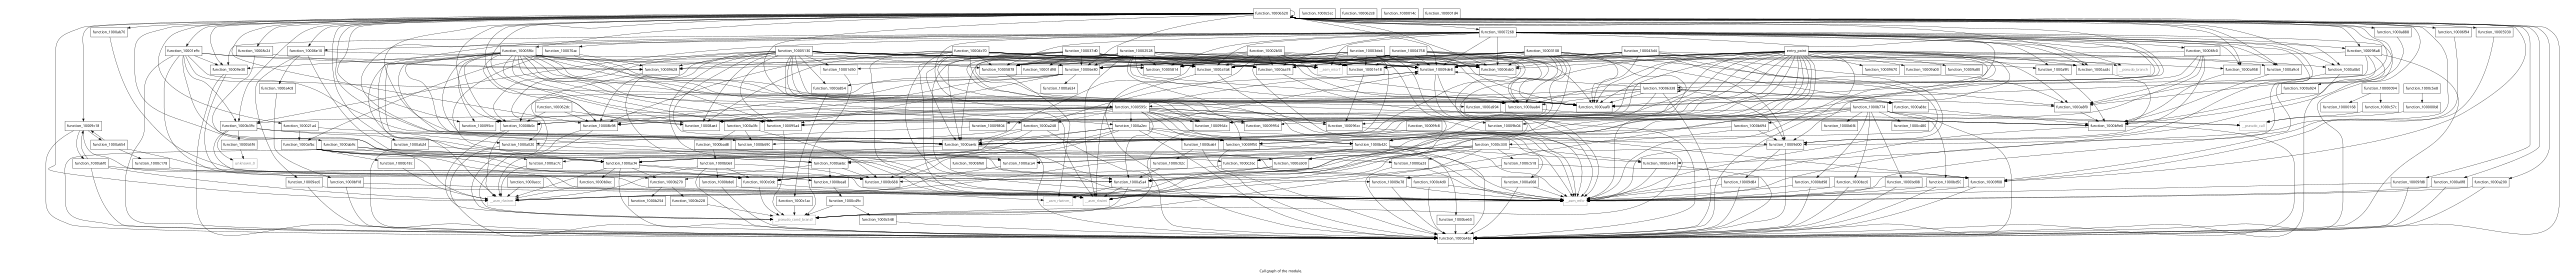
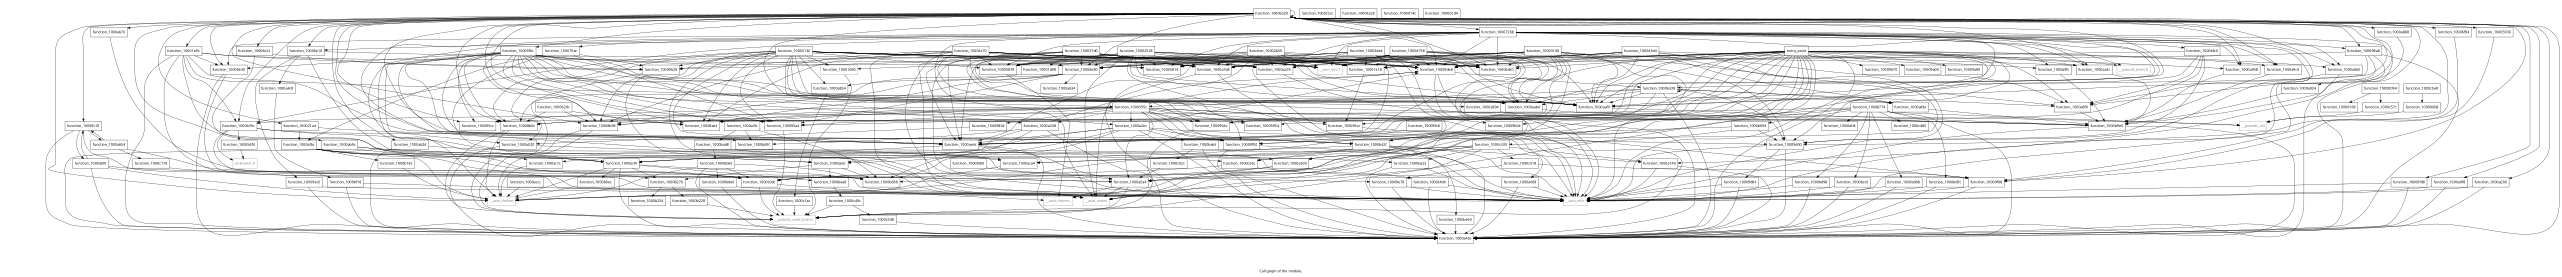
(1349, 60) -> none
(1558, 81) -> (1560, 82)
none -> (1849, 117)
